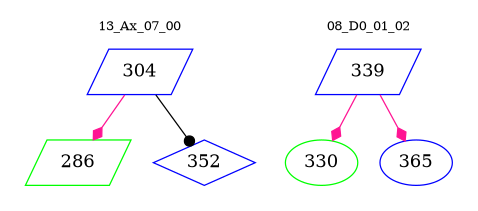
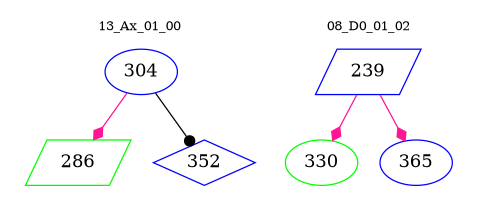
(140, 27) -> (140, 27)
(140, 72) -> (141, 72)
(368, 72) -> (368, 72)
